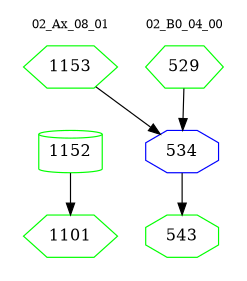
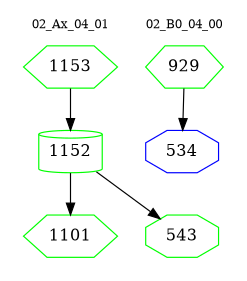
(70, 25) -> (70, 25)
(184, 67) -> (184, 67)
(119, 104) -> (70, 104)
(182, 188) -> (119, 189)
